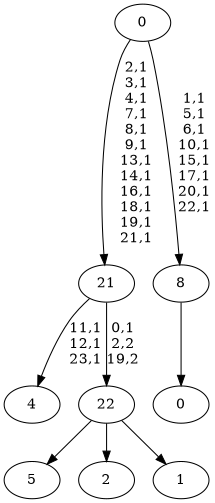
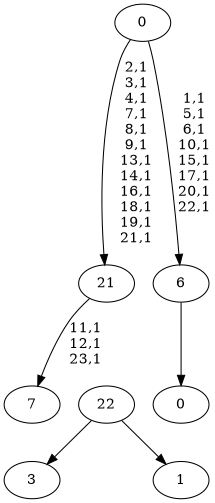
(181, 284) -> (181, 284)
(107, 339) -> none
(32, 405) -> (32, 405)
(32, 480) -> (32, 480)
(107, 480) -> none
